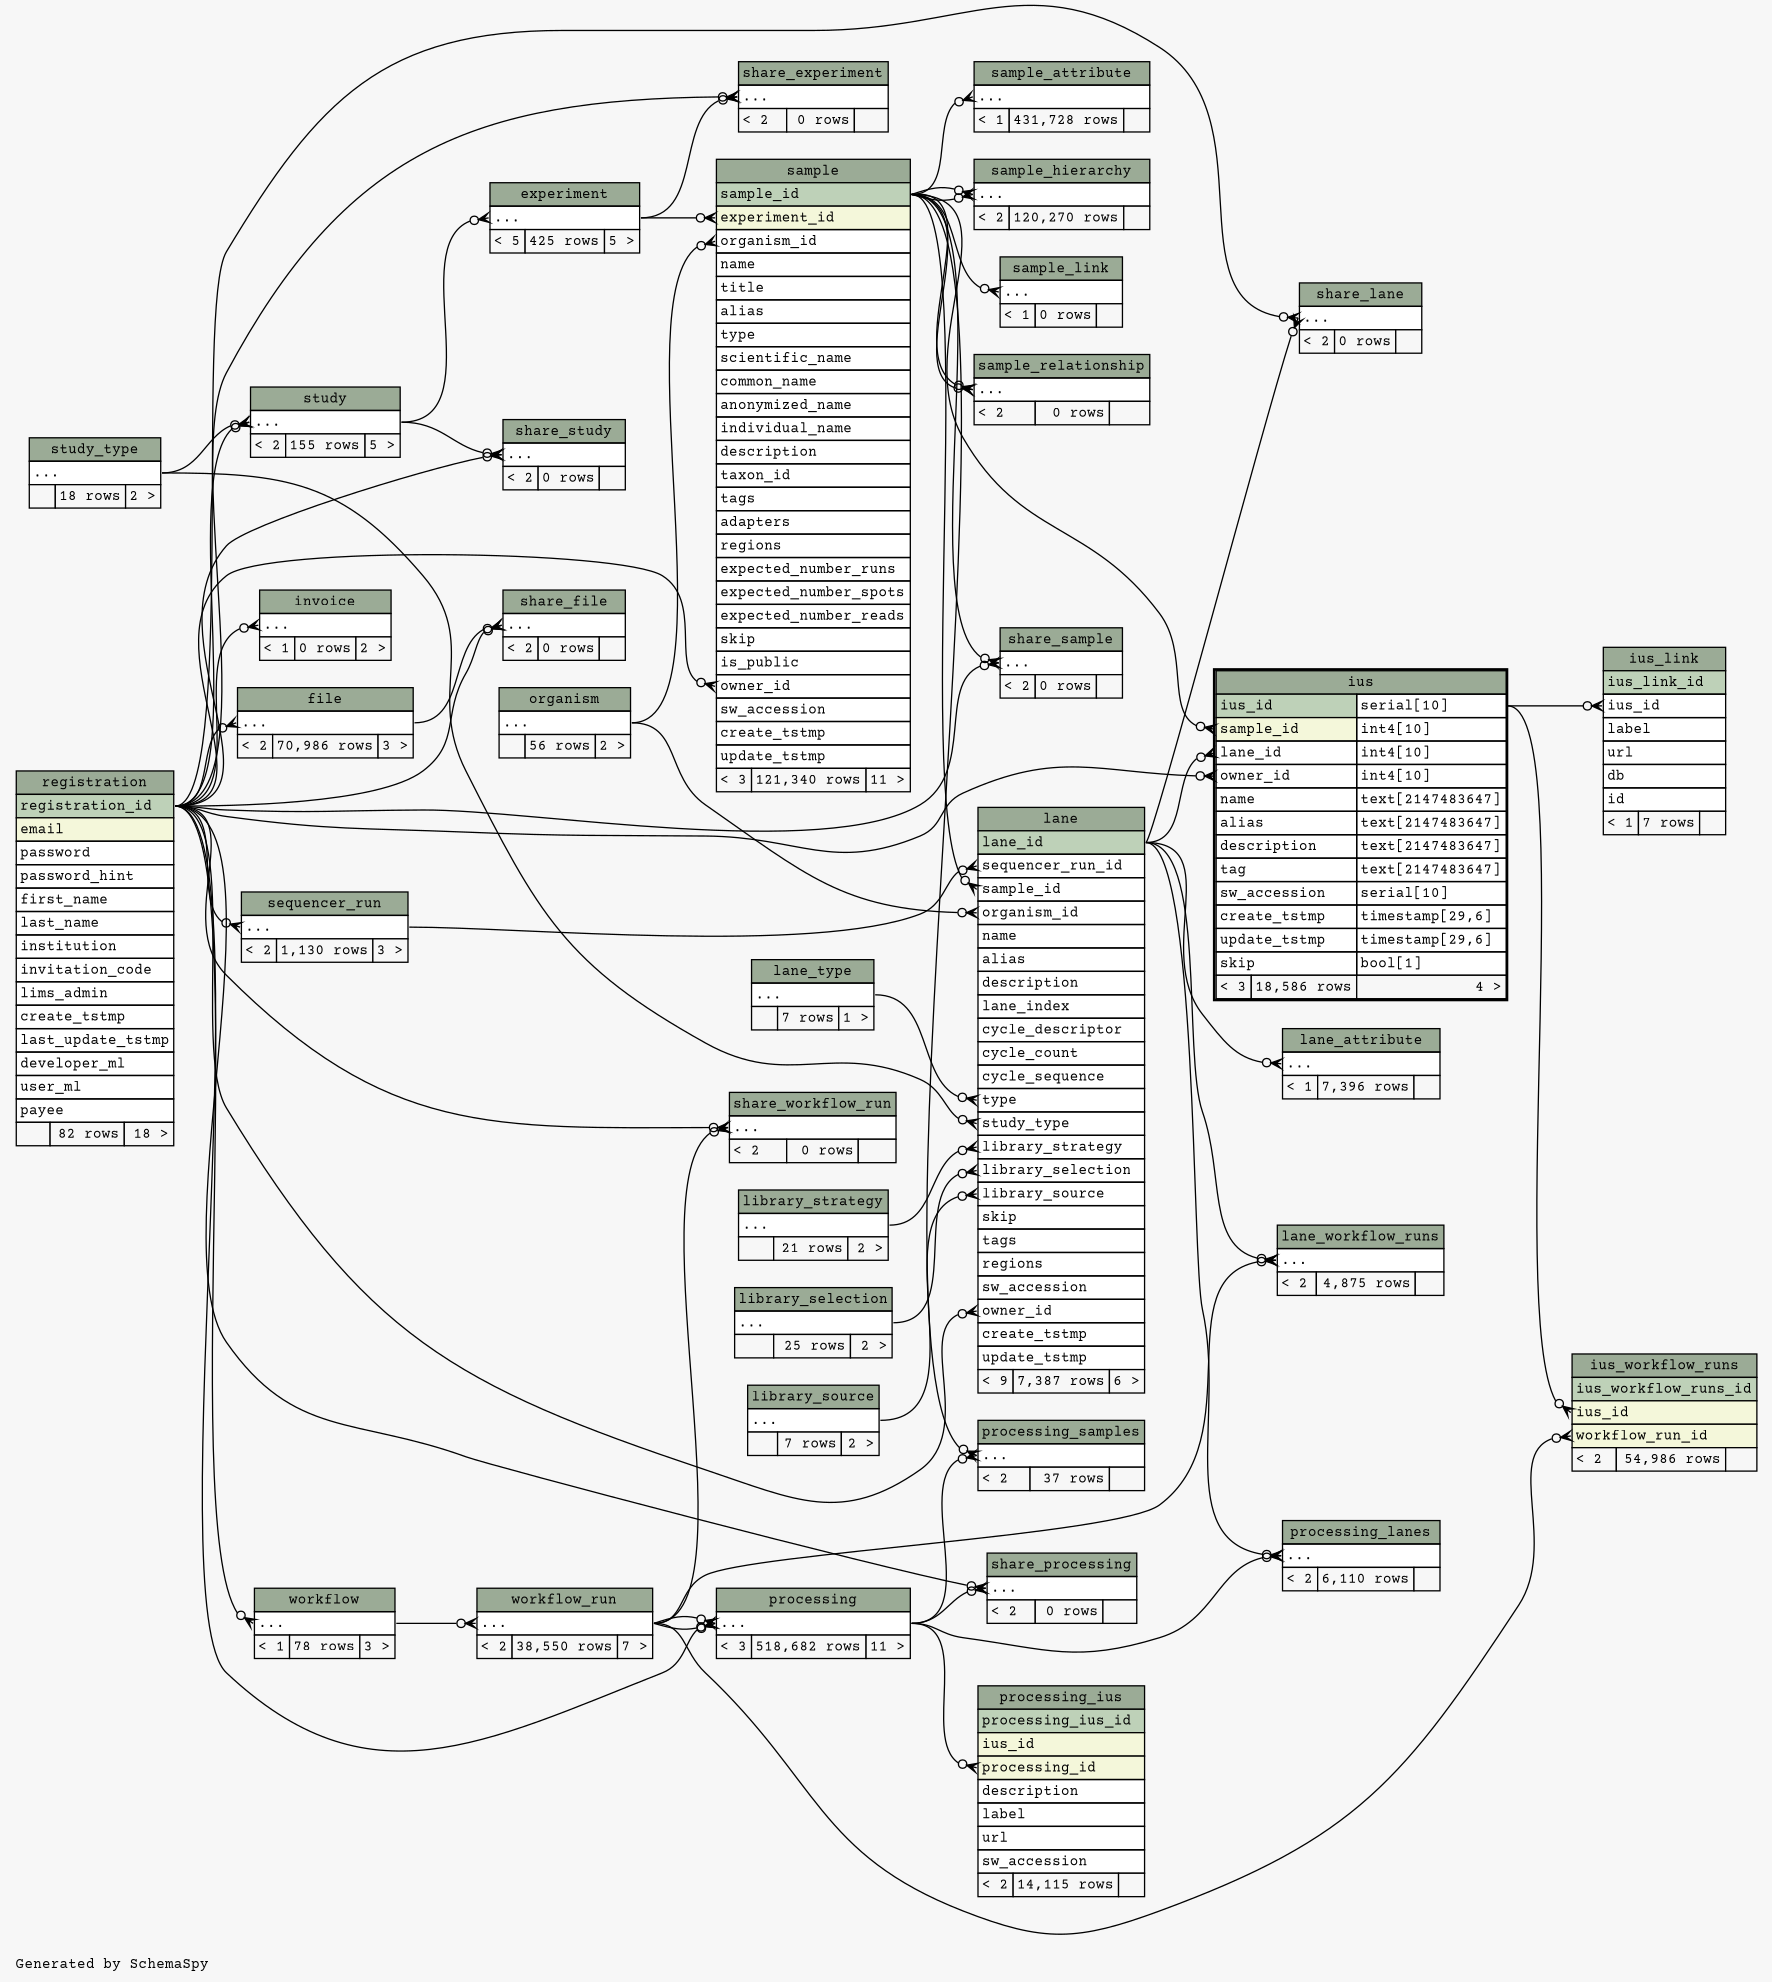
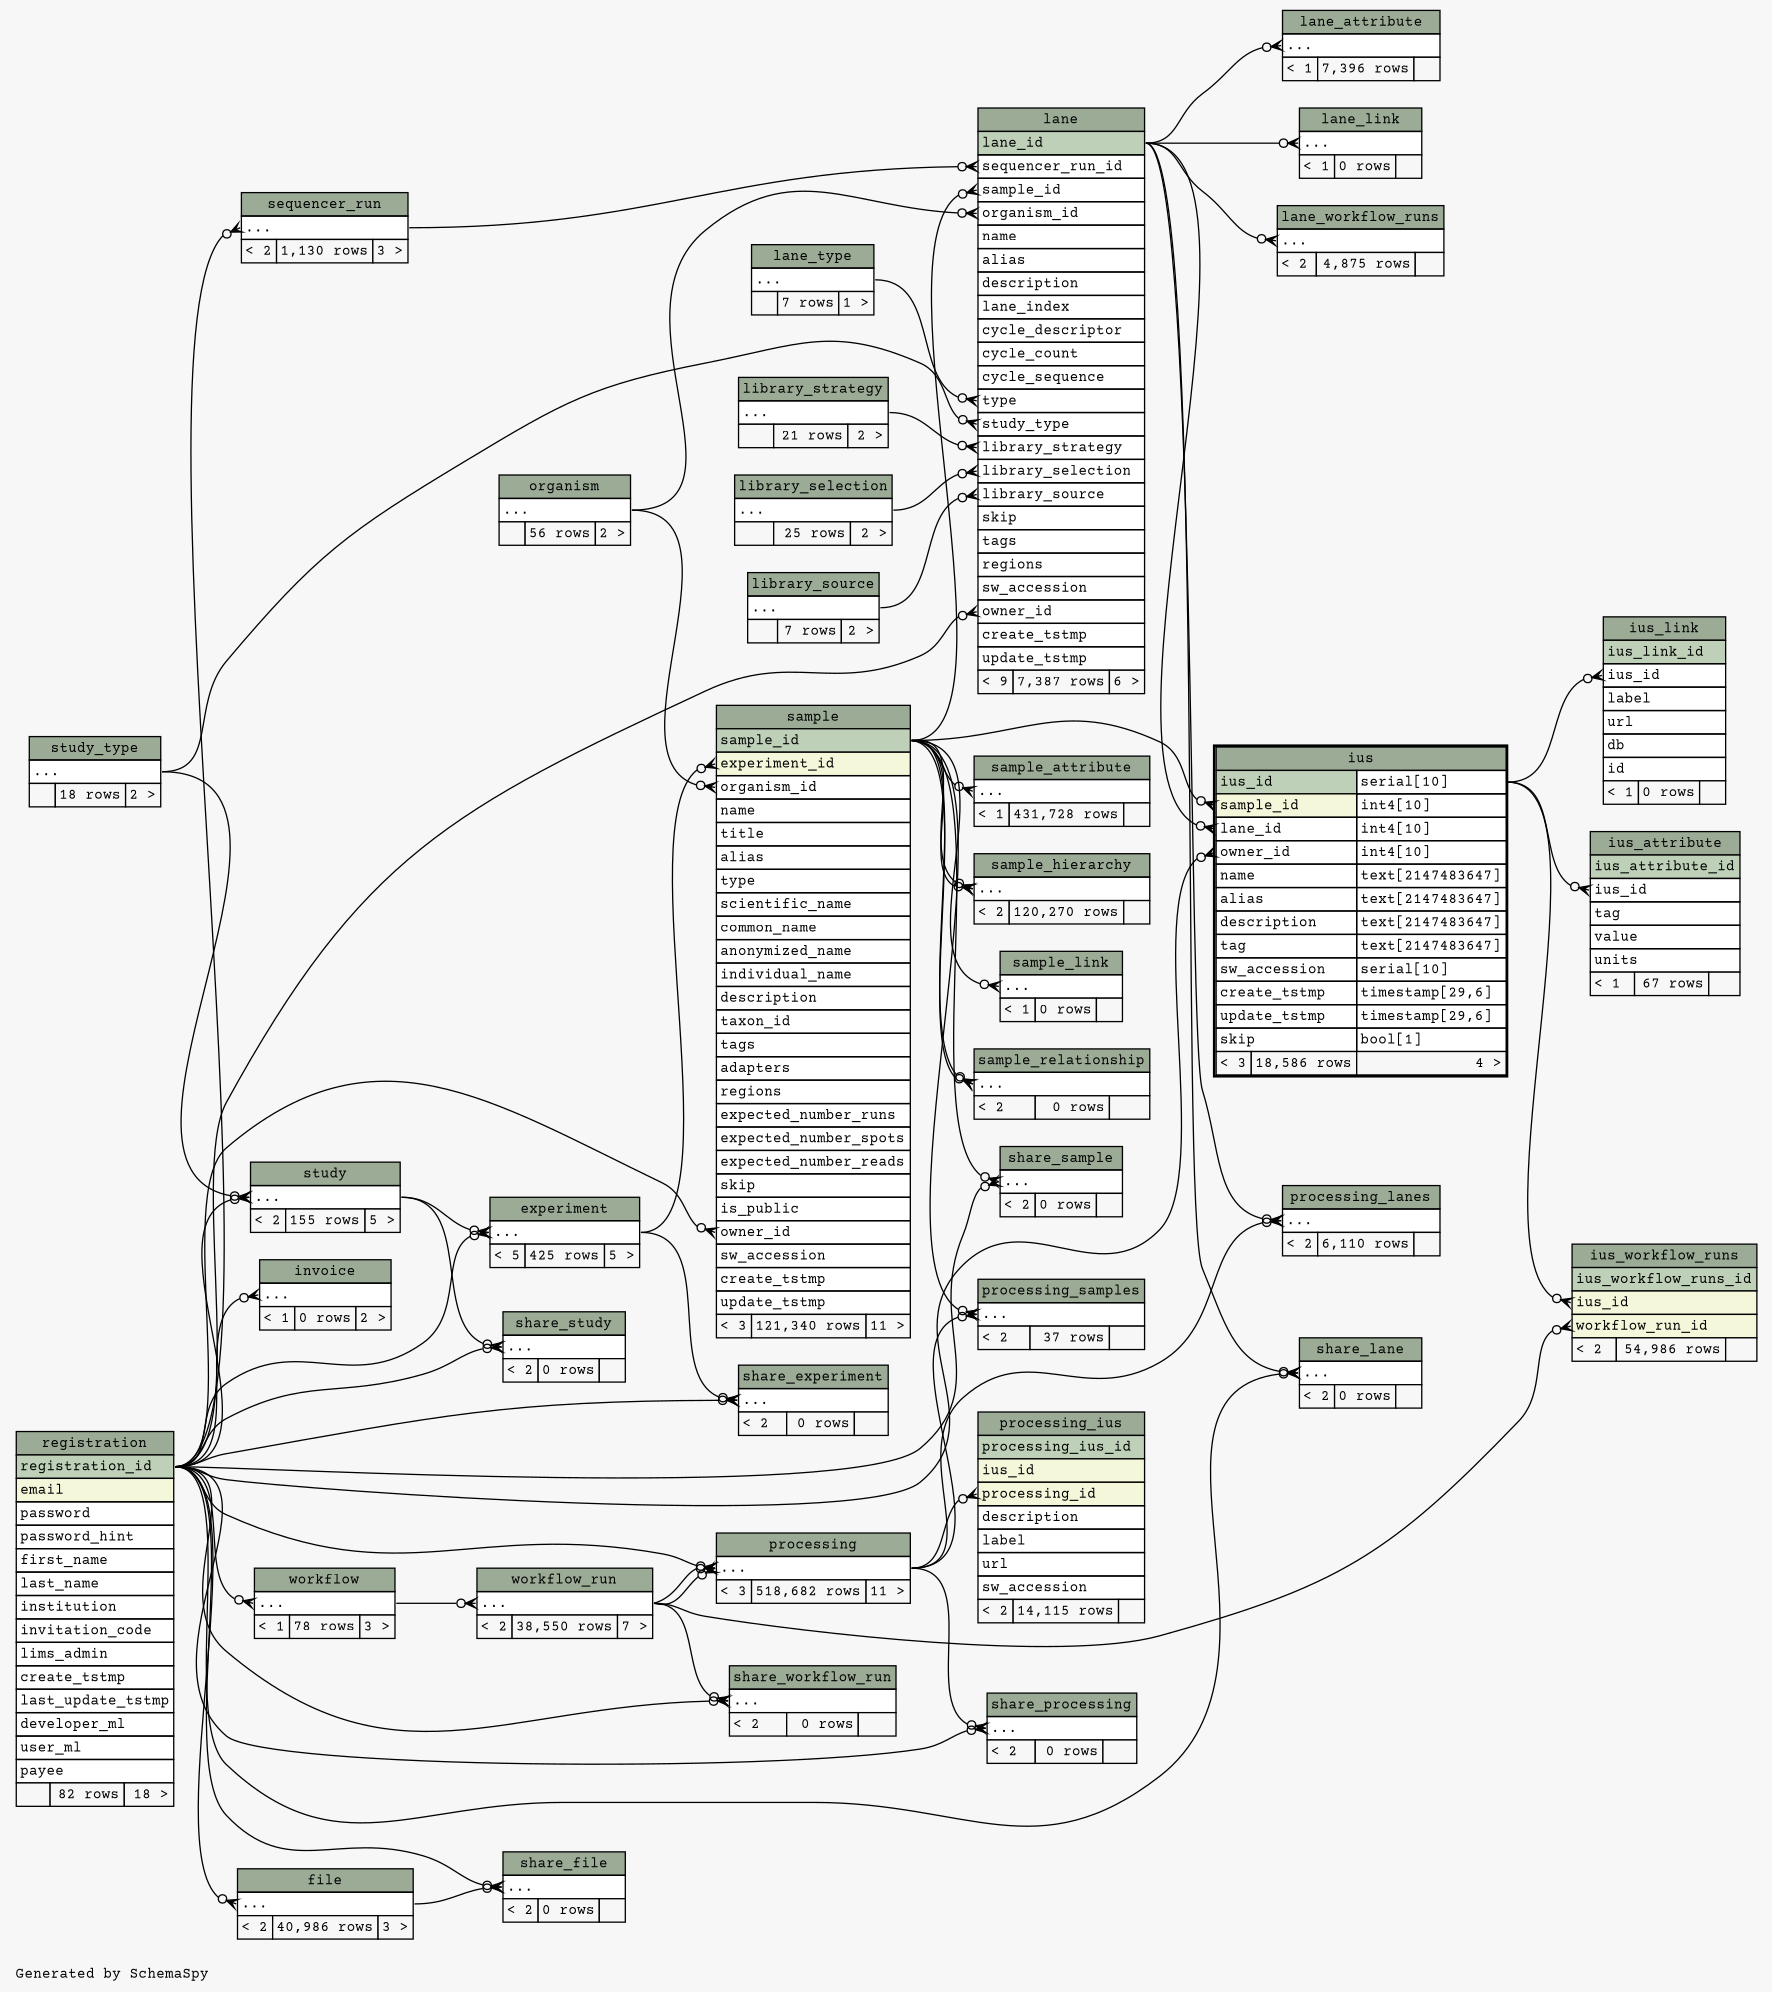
none -> (1361, 143)
(325, 746) -> (325, 1927)
(1669, 822) -> (1669, 792)
none -> (1664, 914)
none -> (332, 1364)
(1034, 1531) -> none
